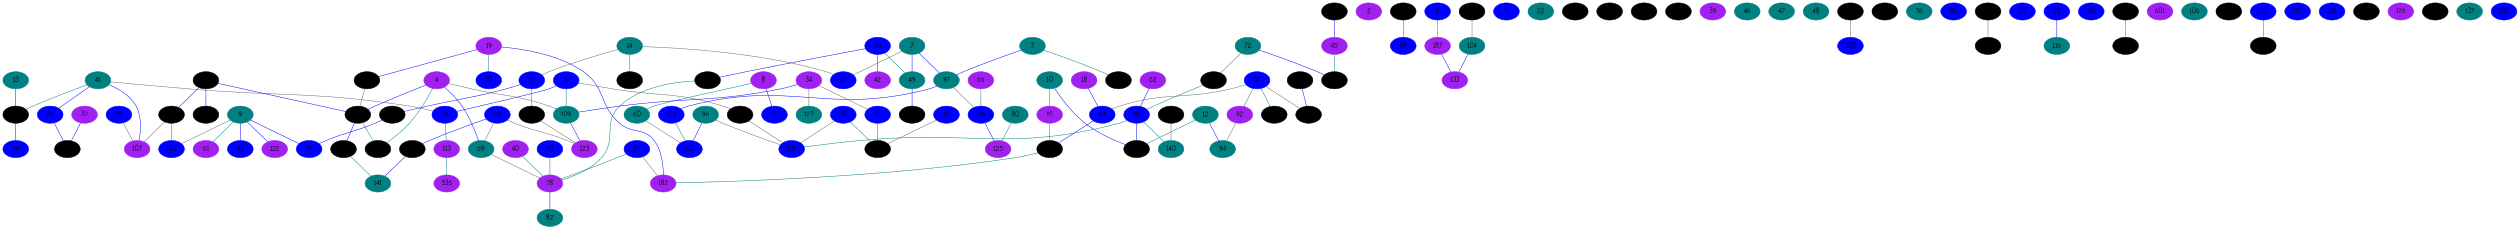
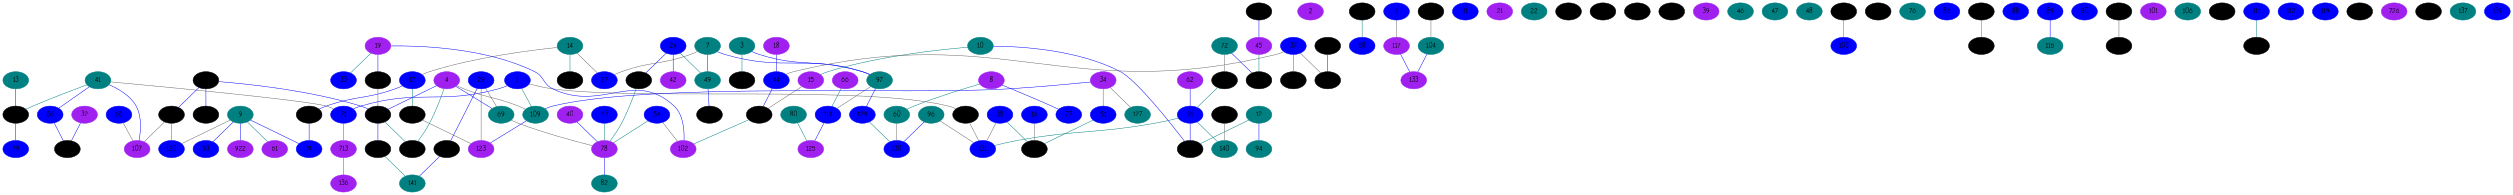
none -> (1500, 11)
(2160, 11) -> (2153, 11)
(2401, 11) -> (2394, 11)
(1438, 46) -> (1397, 46)
(1240, 115) -> none
(275, 149) -> (240, 149)
(447, 149) -> (344, 149)
(533, 166) -> (587, 132)
(447, 183) -> (344, 183)
(663, 183) -> (683, 149)
